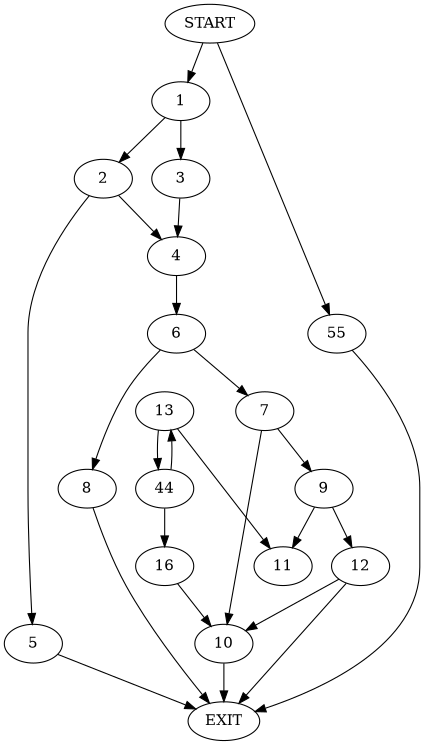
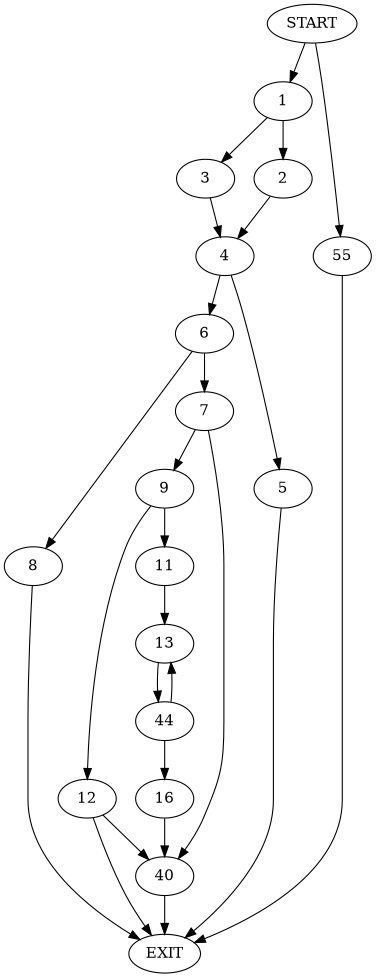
(28, 397) -> (257, 366)
(221, 484) -> (165, 600)
(224, 644) -> (165, 876)
